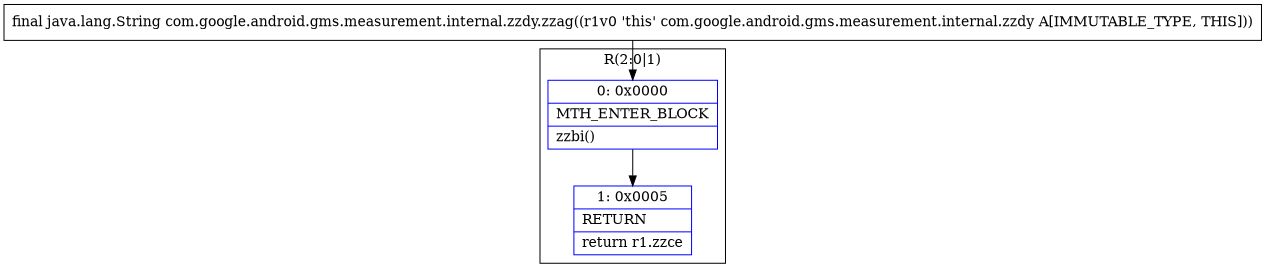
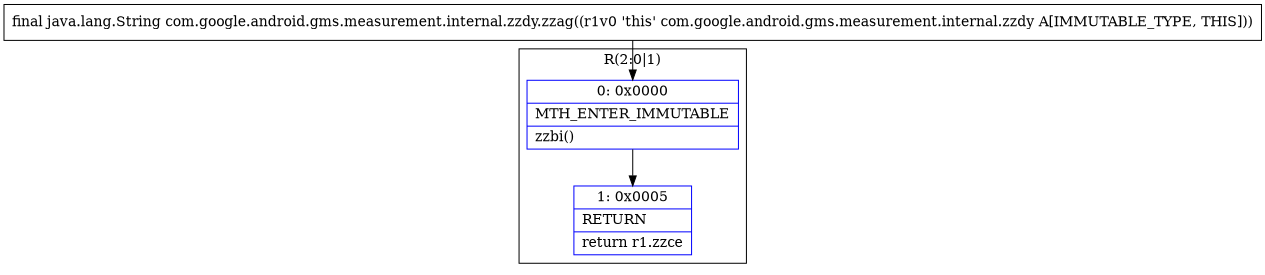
(633, 114) -> (633, 114)
